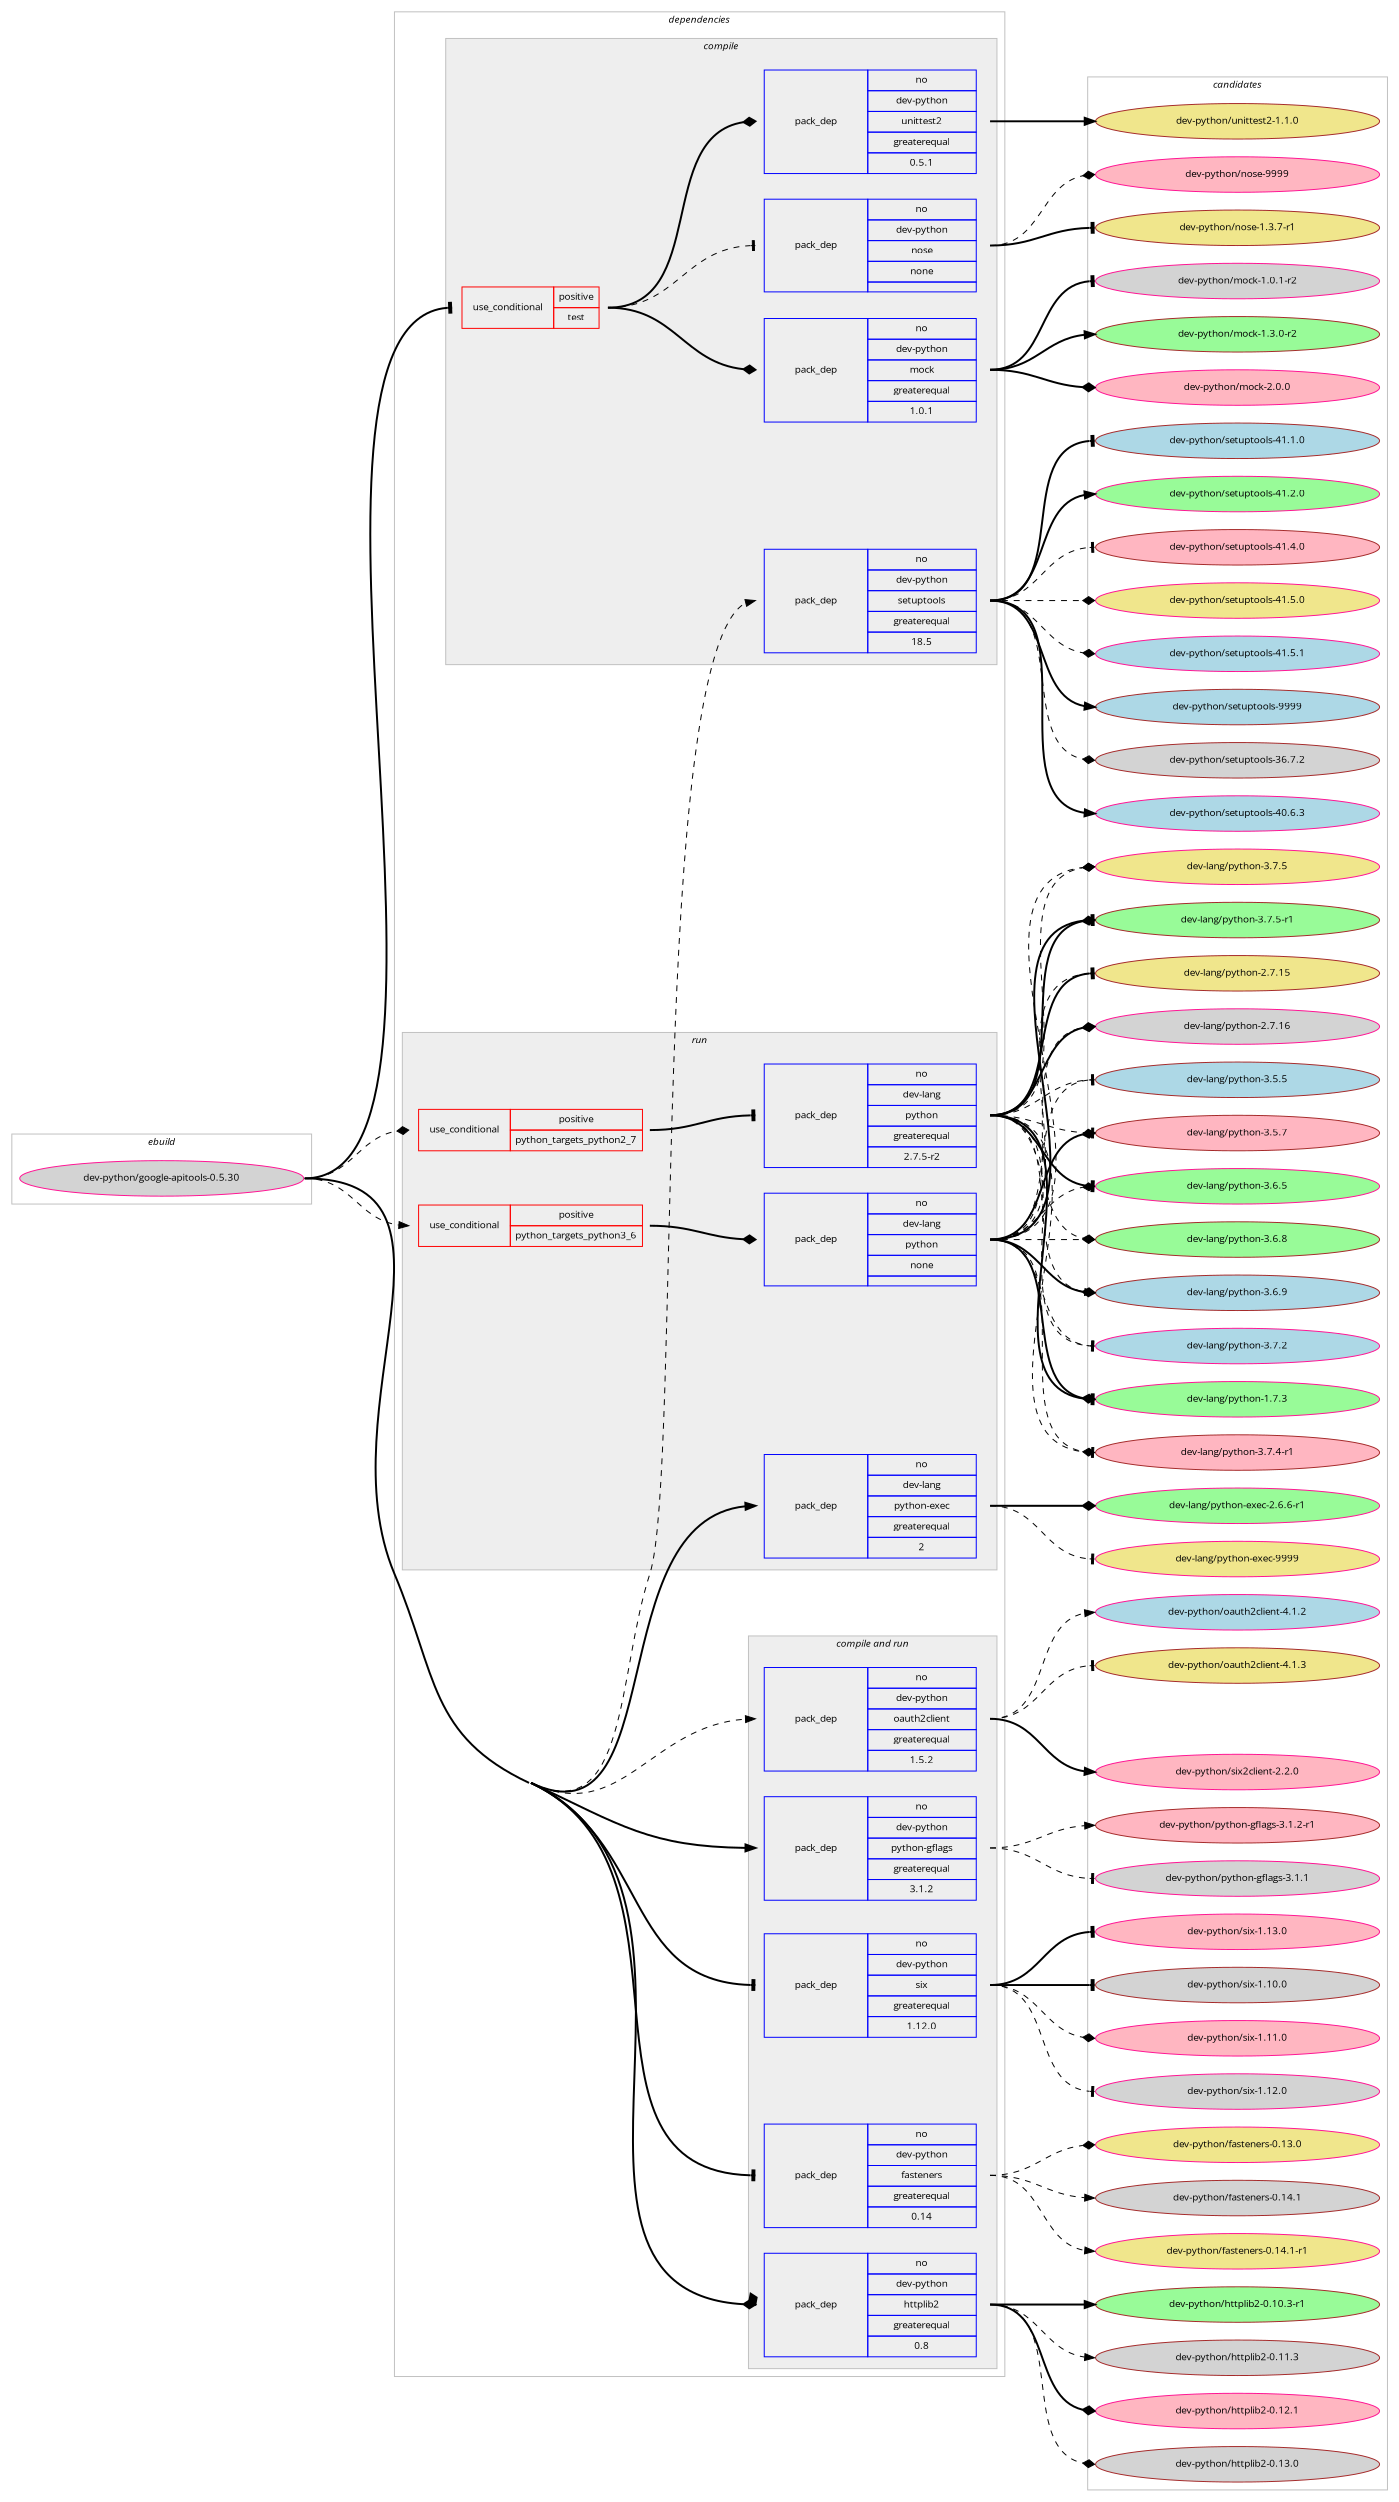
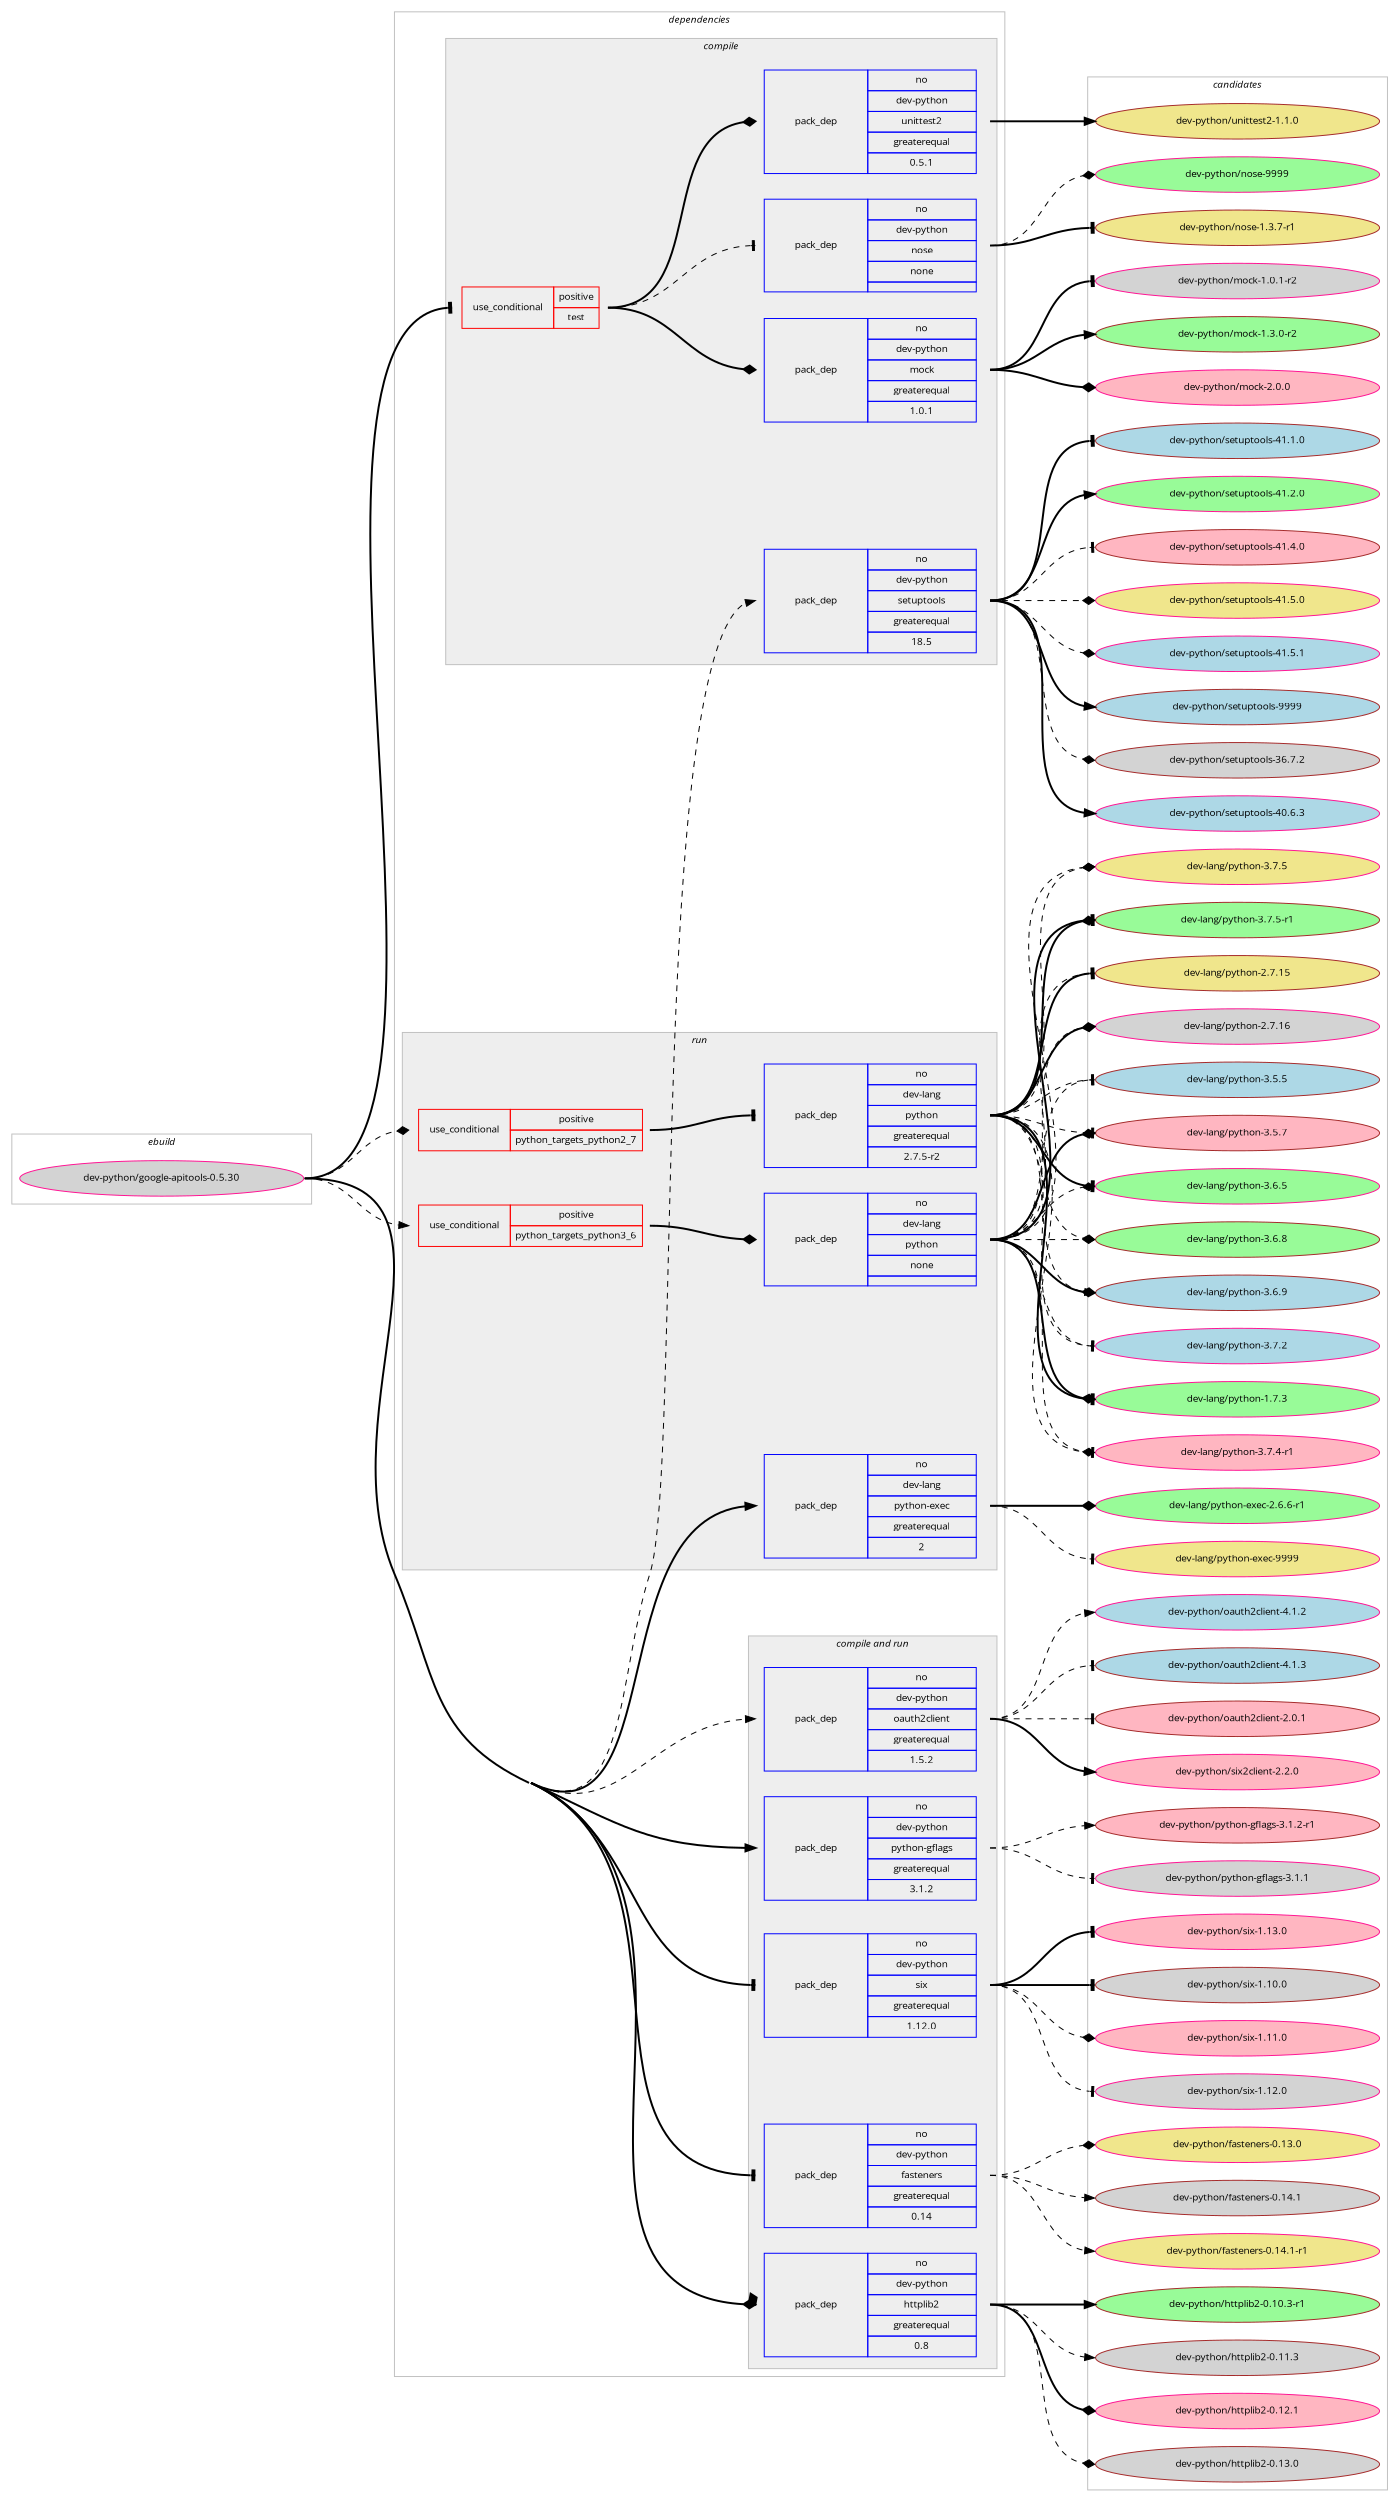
(1238, 175) -> (1238, 175)
(1238, 1453) -> (1238, 1453)
(1238, 1666) -> (1238, 1666)
none -> (1238, 1719)
